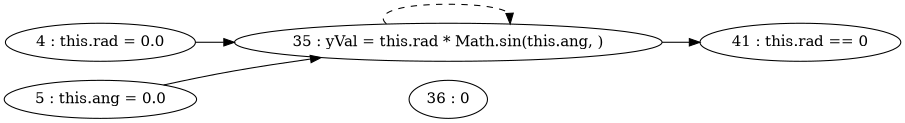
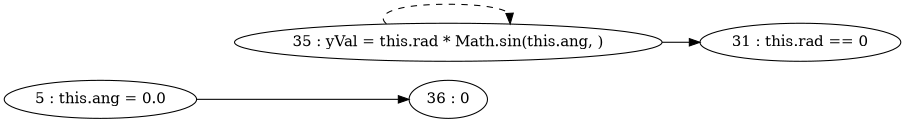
(100, 42) -> none
(800, 42) -> (800, 42)
(237, 70) -> (298, 99)
